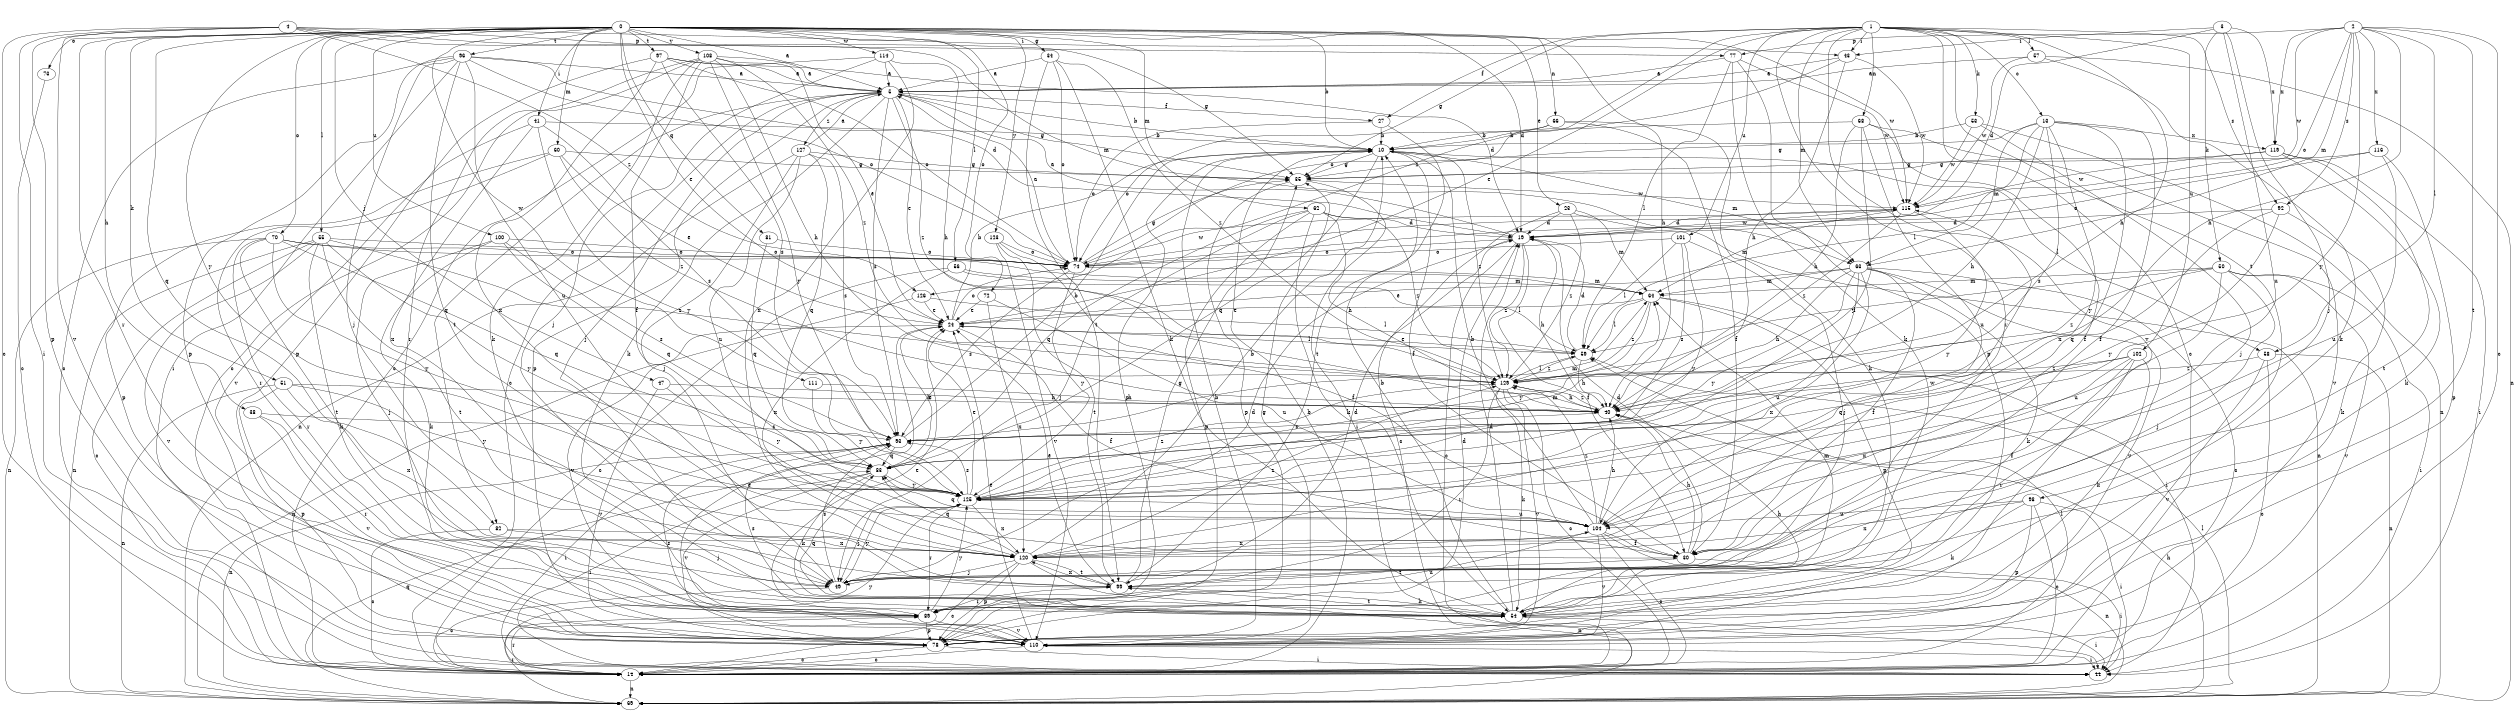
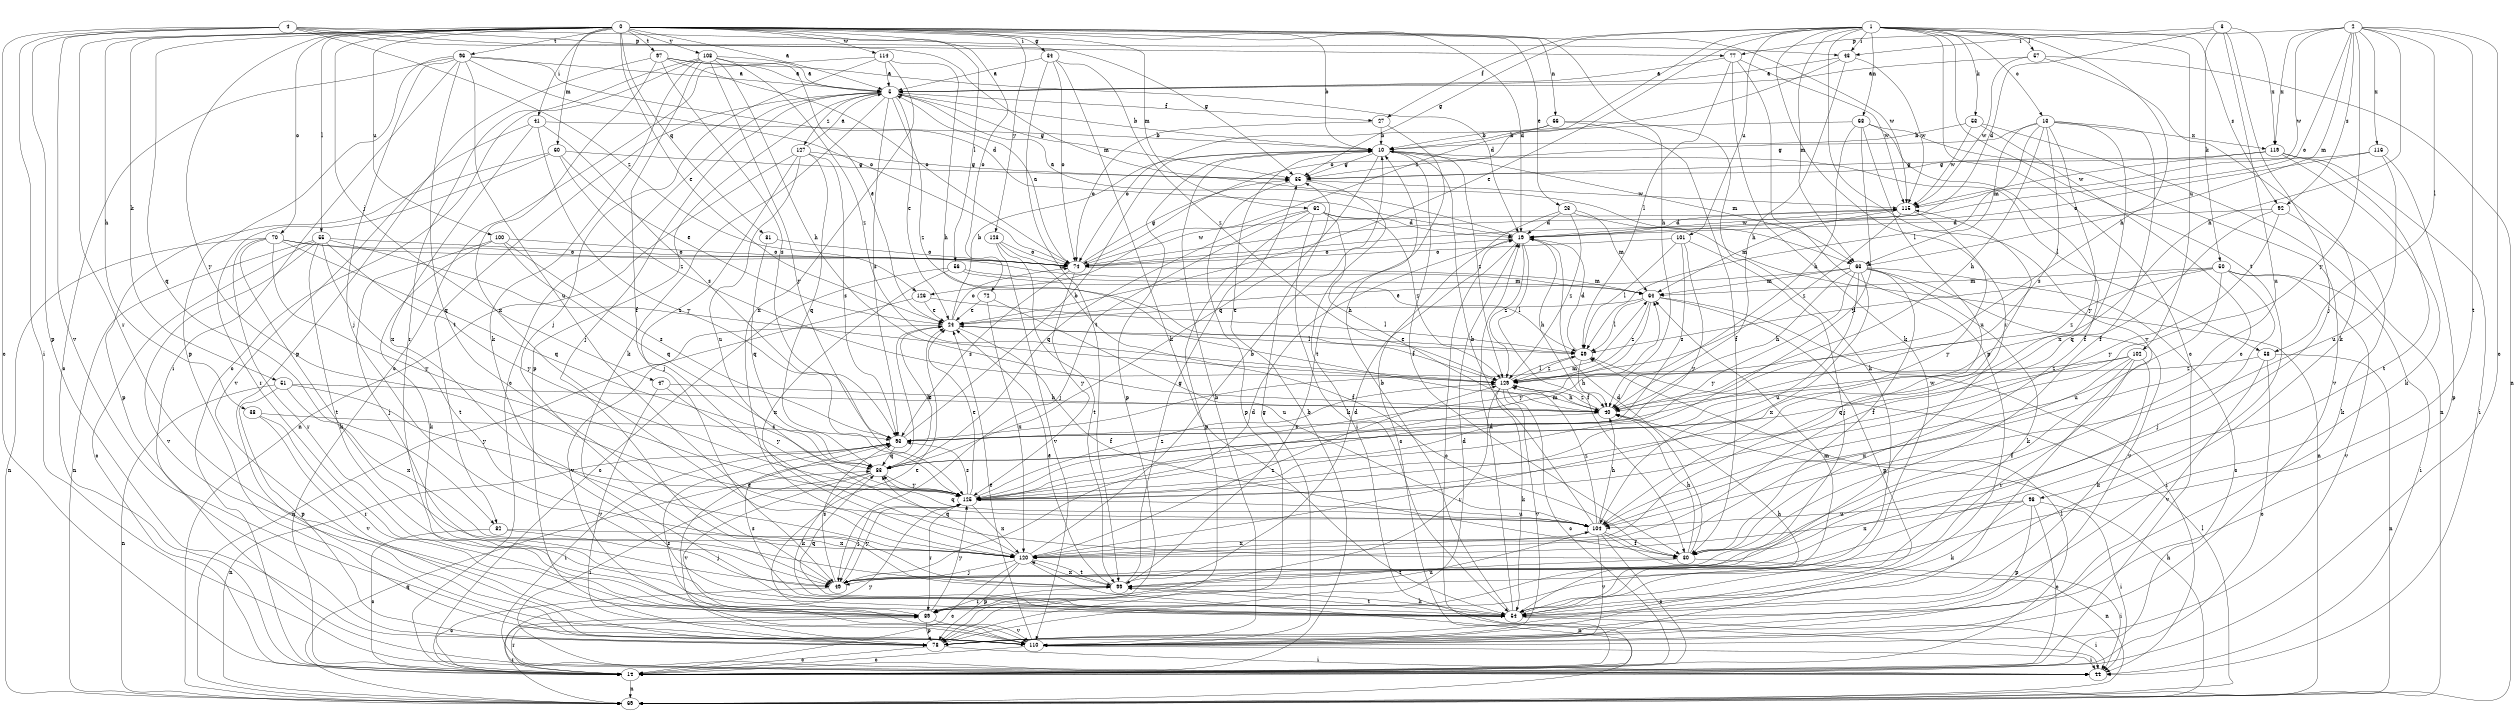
(47, 74) -> none
(2241, 354) -> (2241, 354)
(813, 384) -> none
